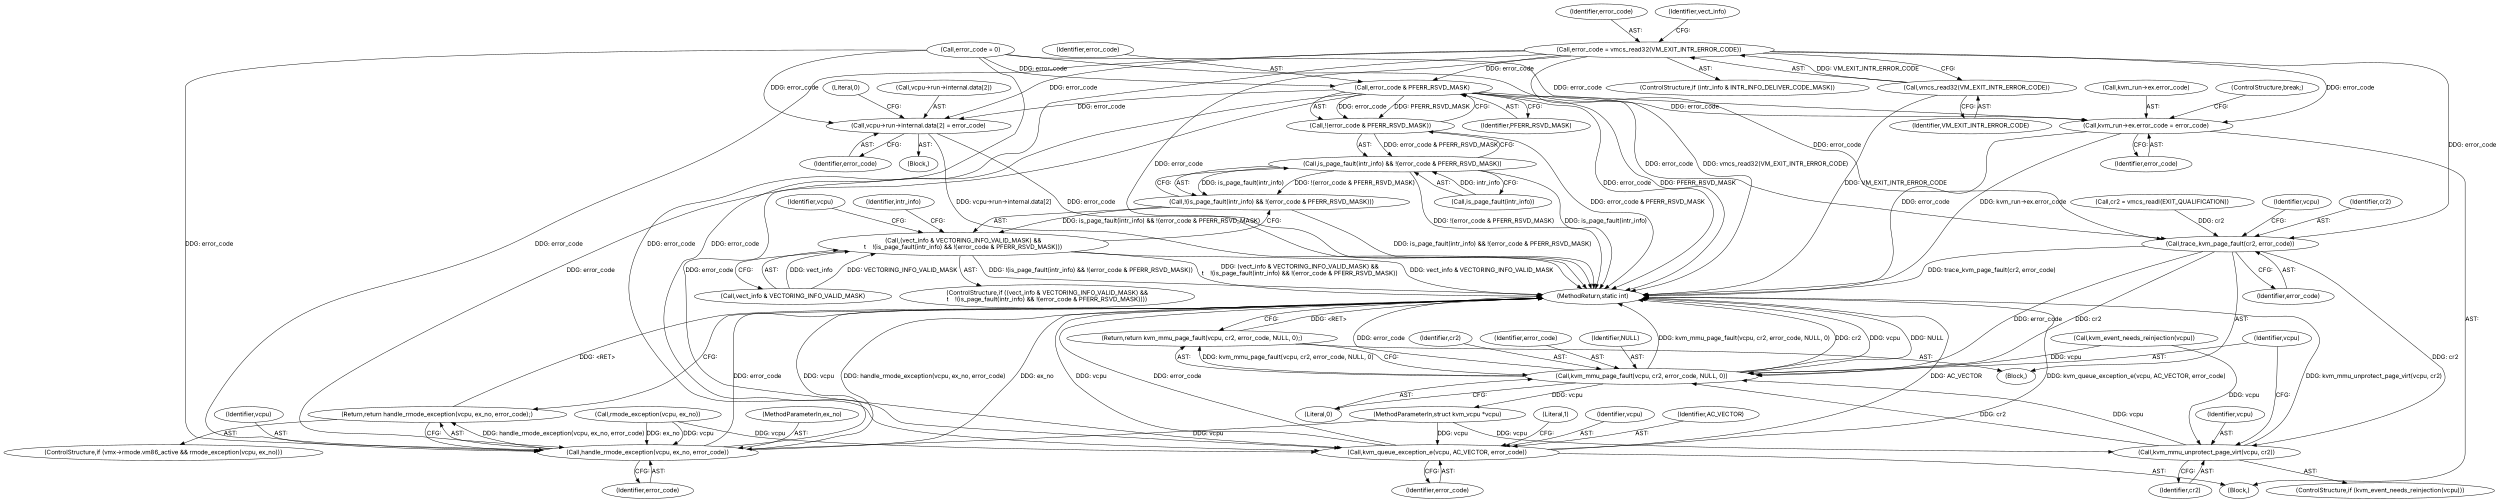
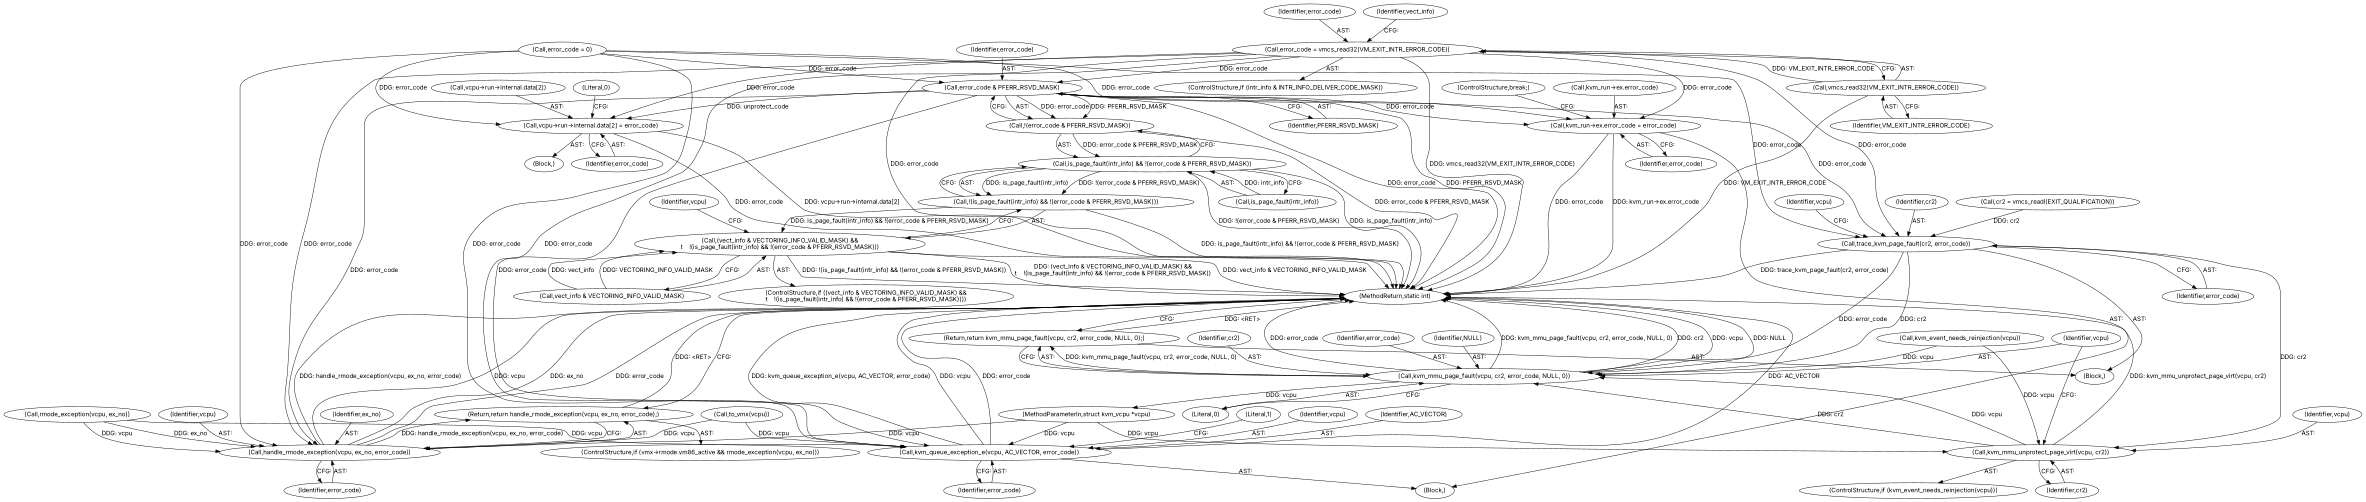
(1101, 107) -> (758, 107)
(894, 202) -> none
none -> (742, 415)
(802, 415) -> (357, 415)
